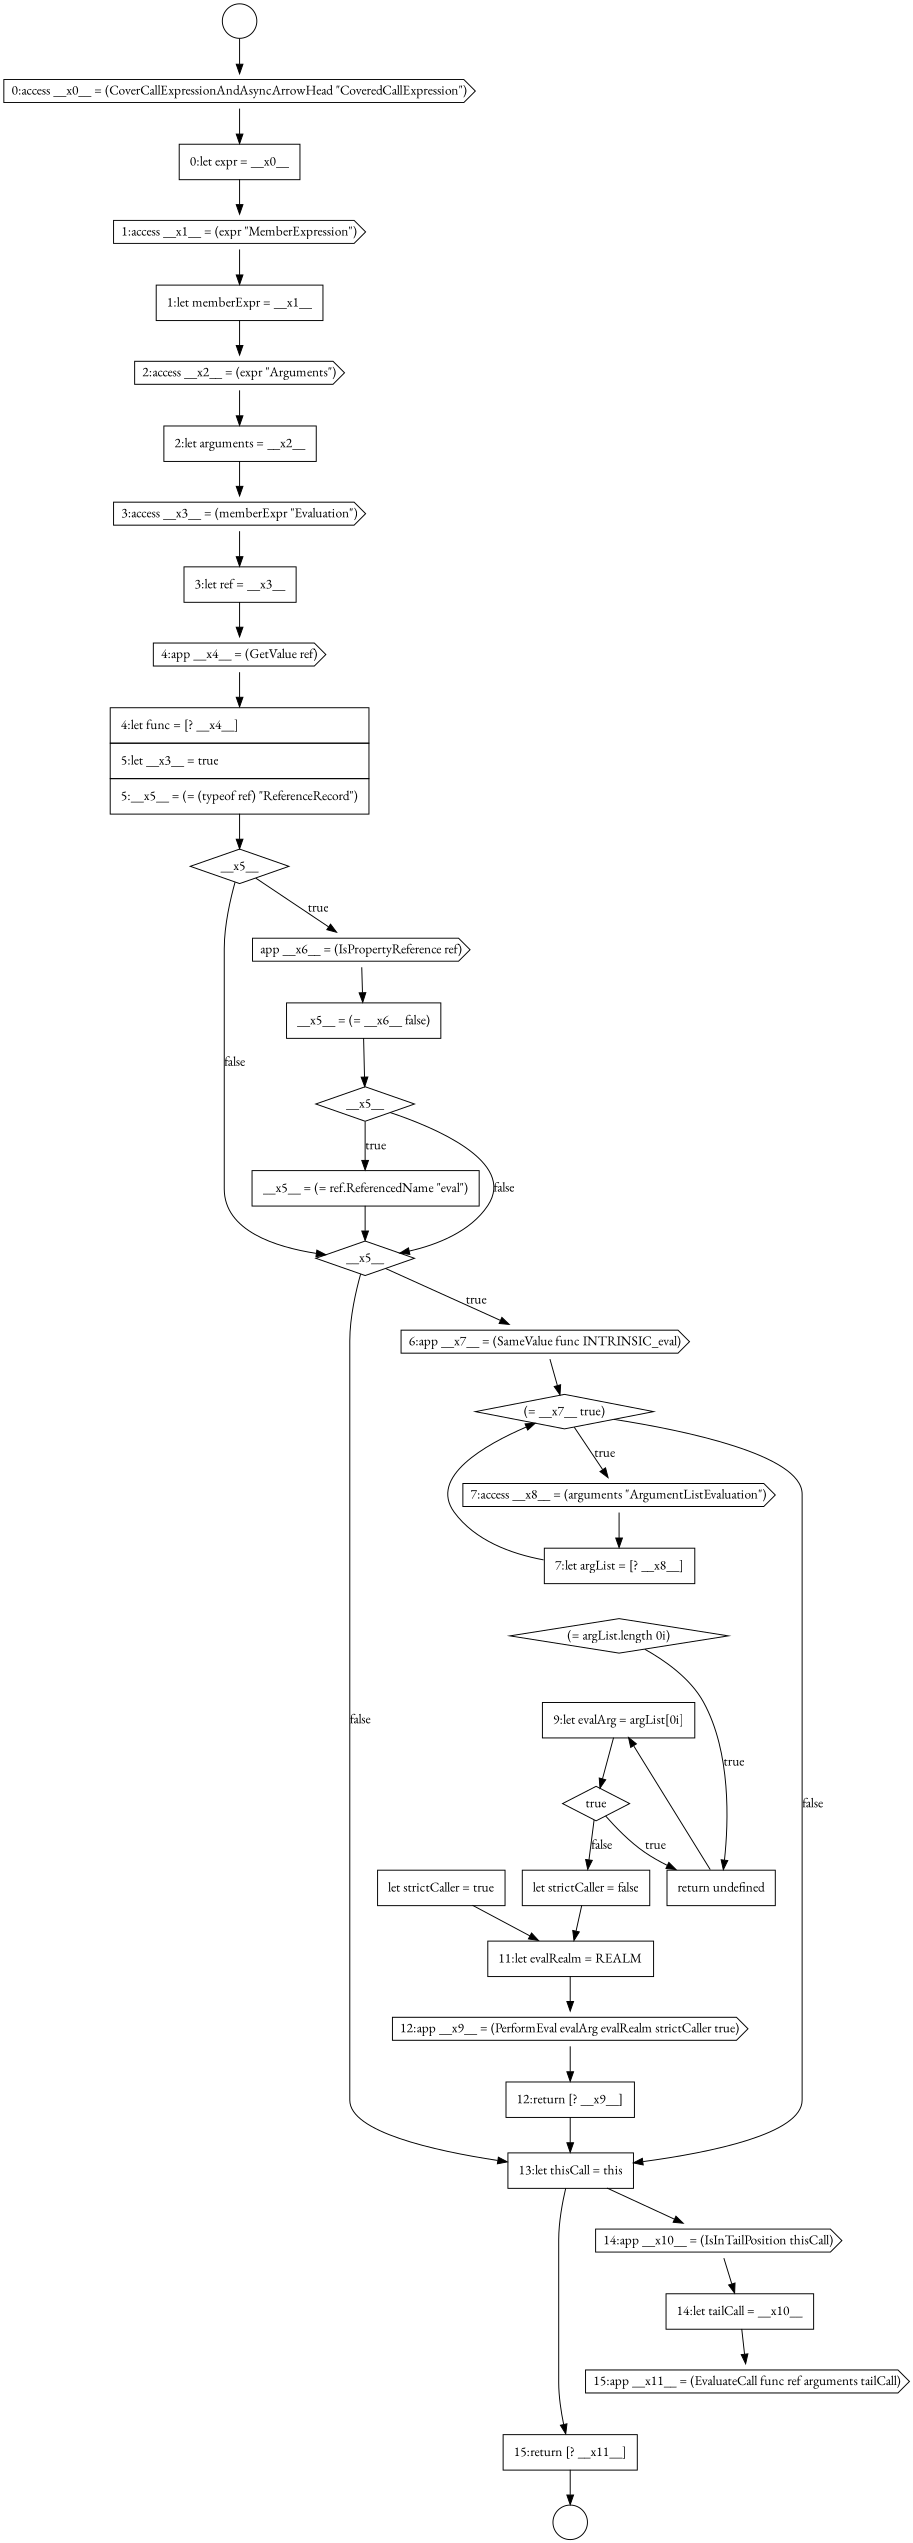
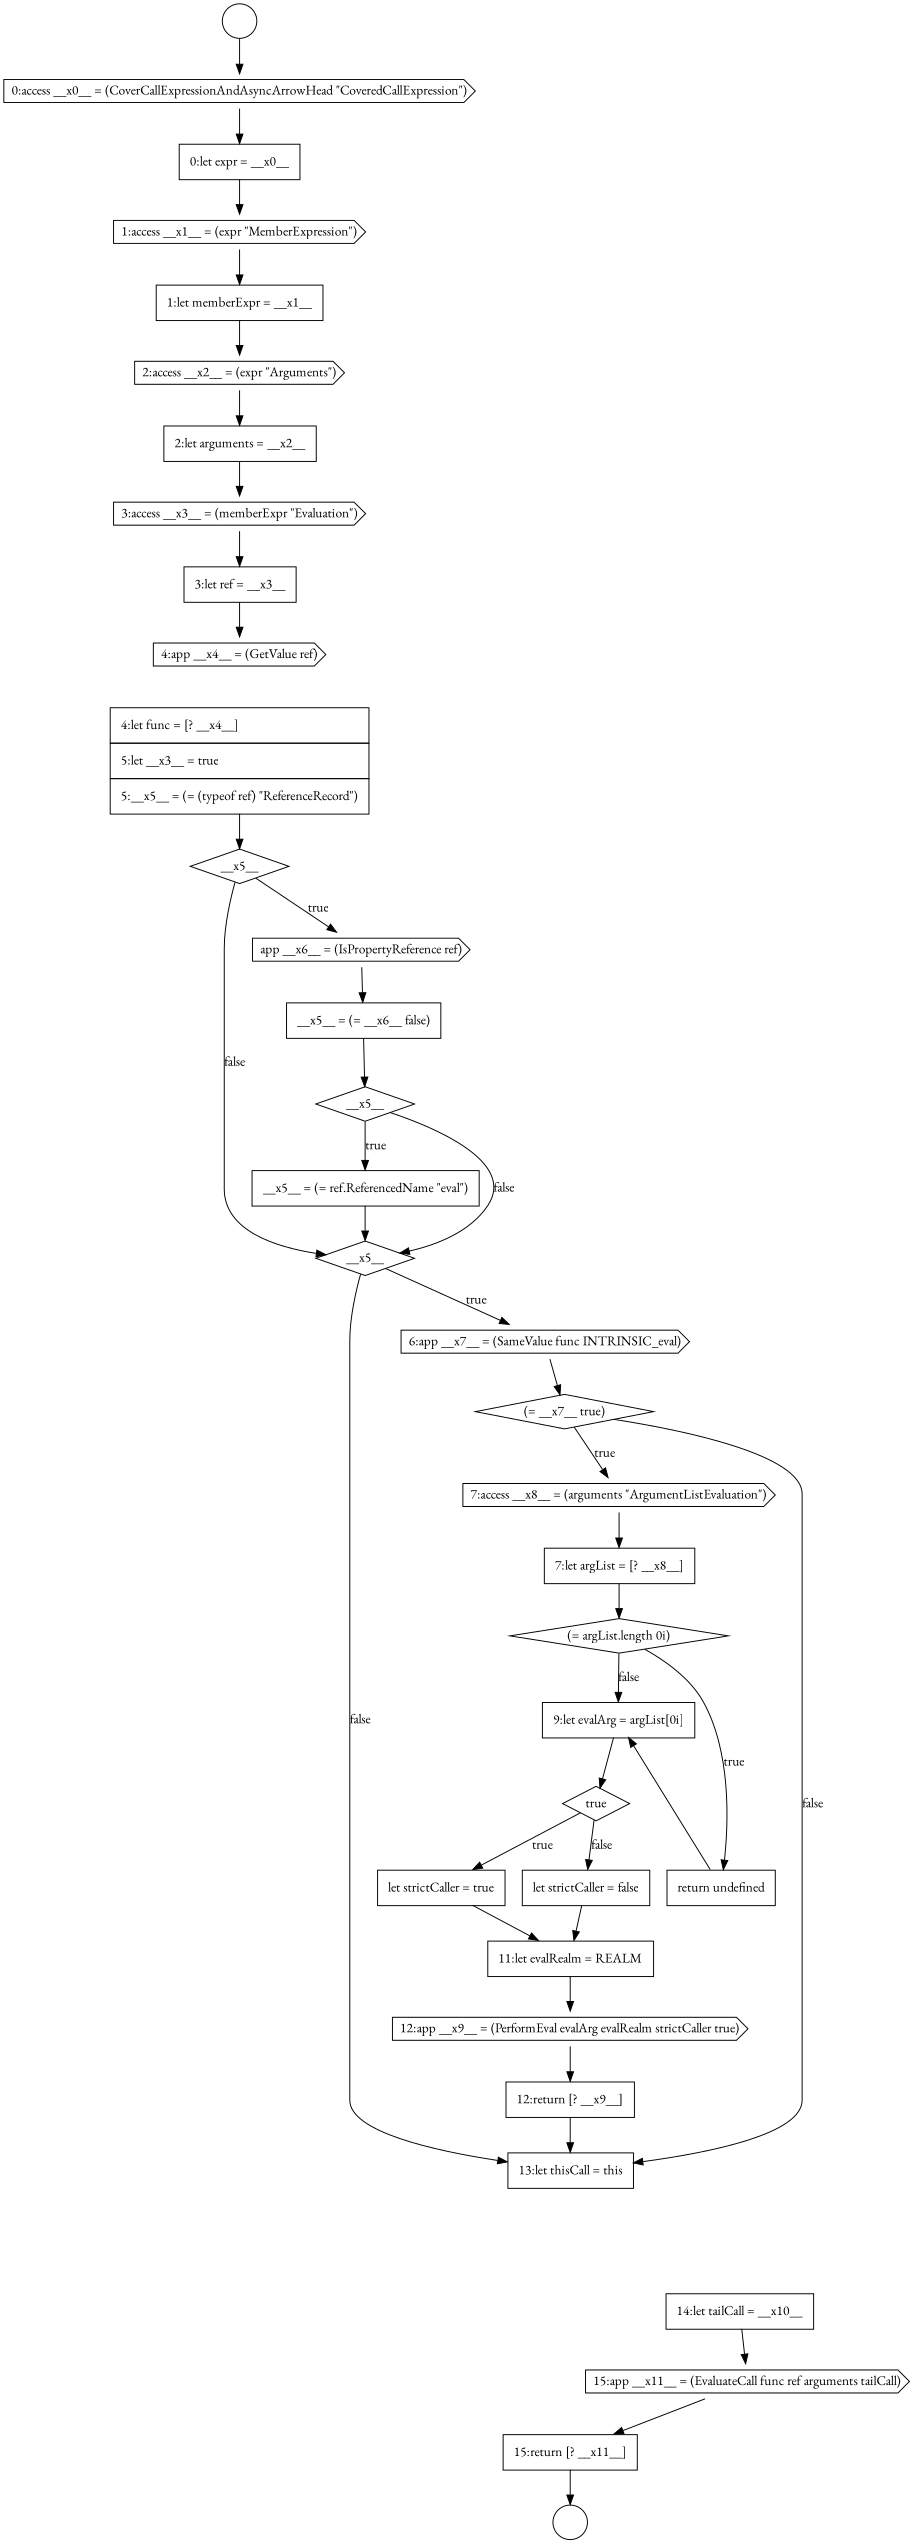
(240, 685) -> none
(449, 1502) -> (619, 1596)
none -> (619, 1673)
(634, 1844) -> (531, 1839)
(719, 2241) -> none
(559, 2306) -> (664, 2415)
